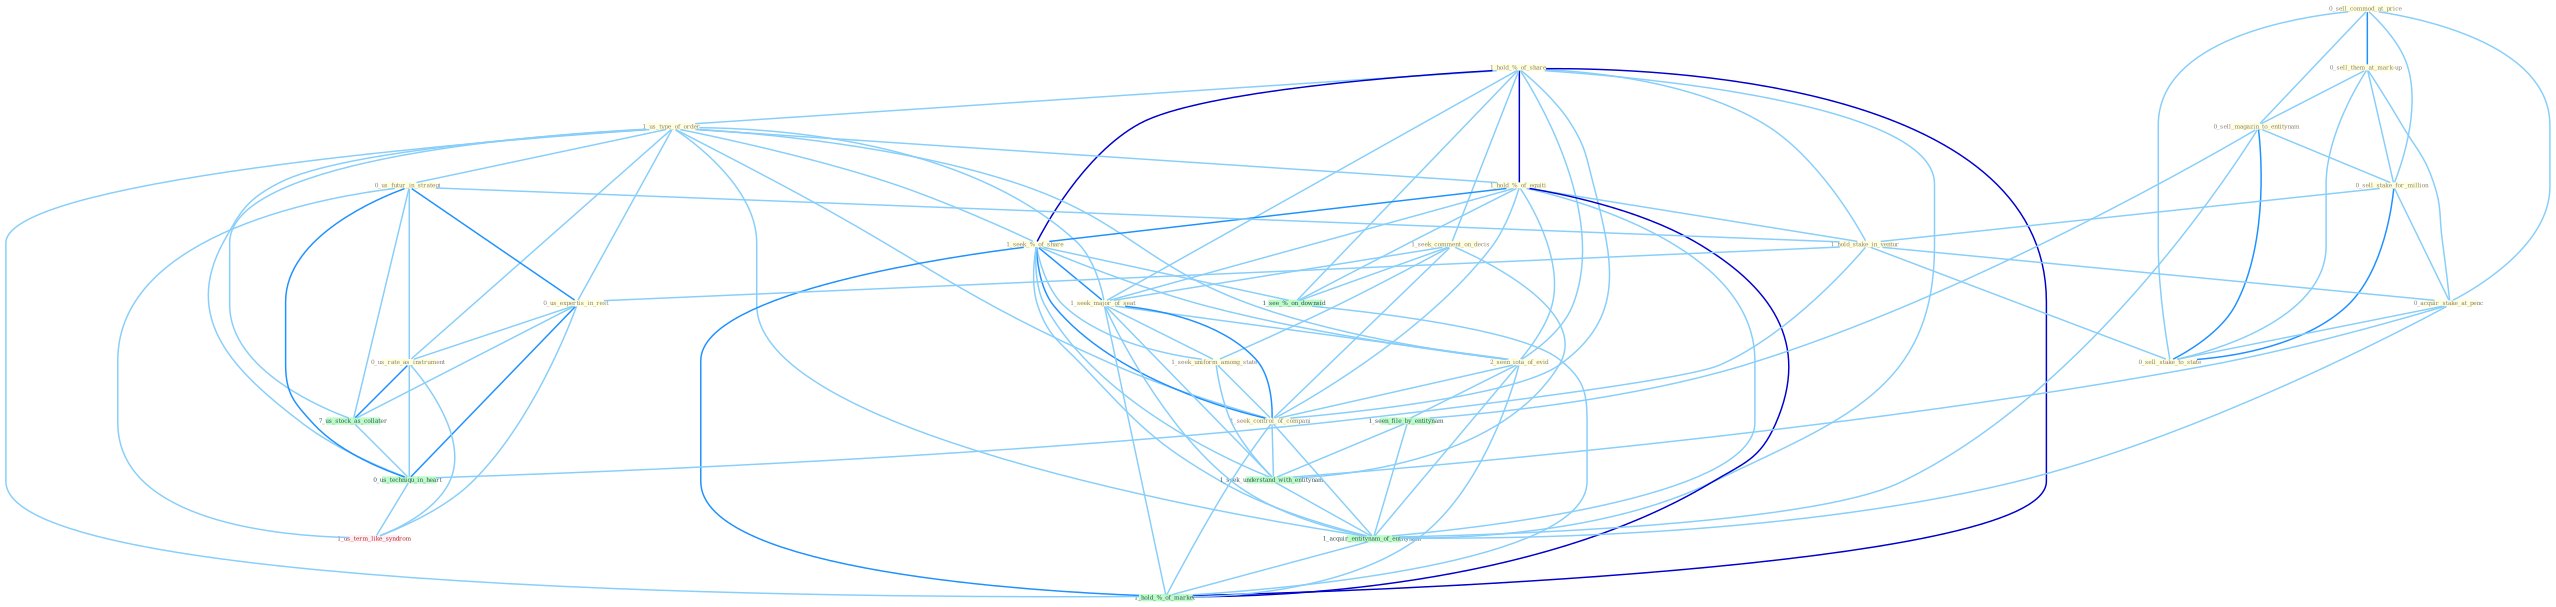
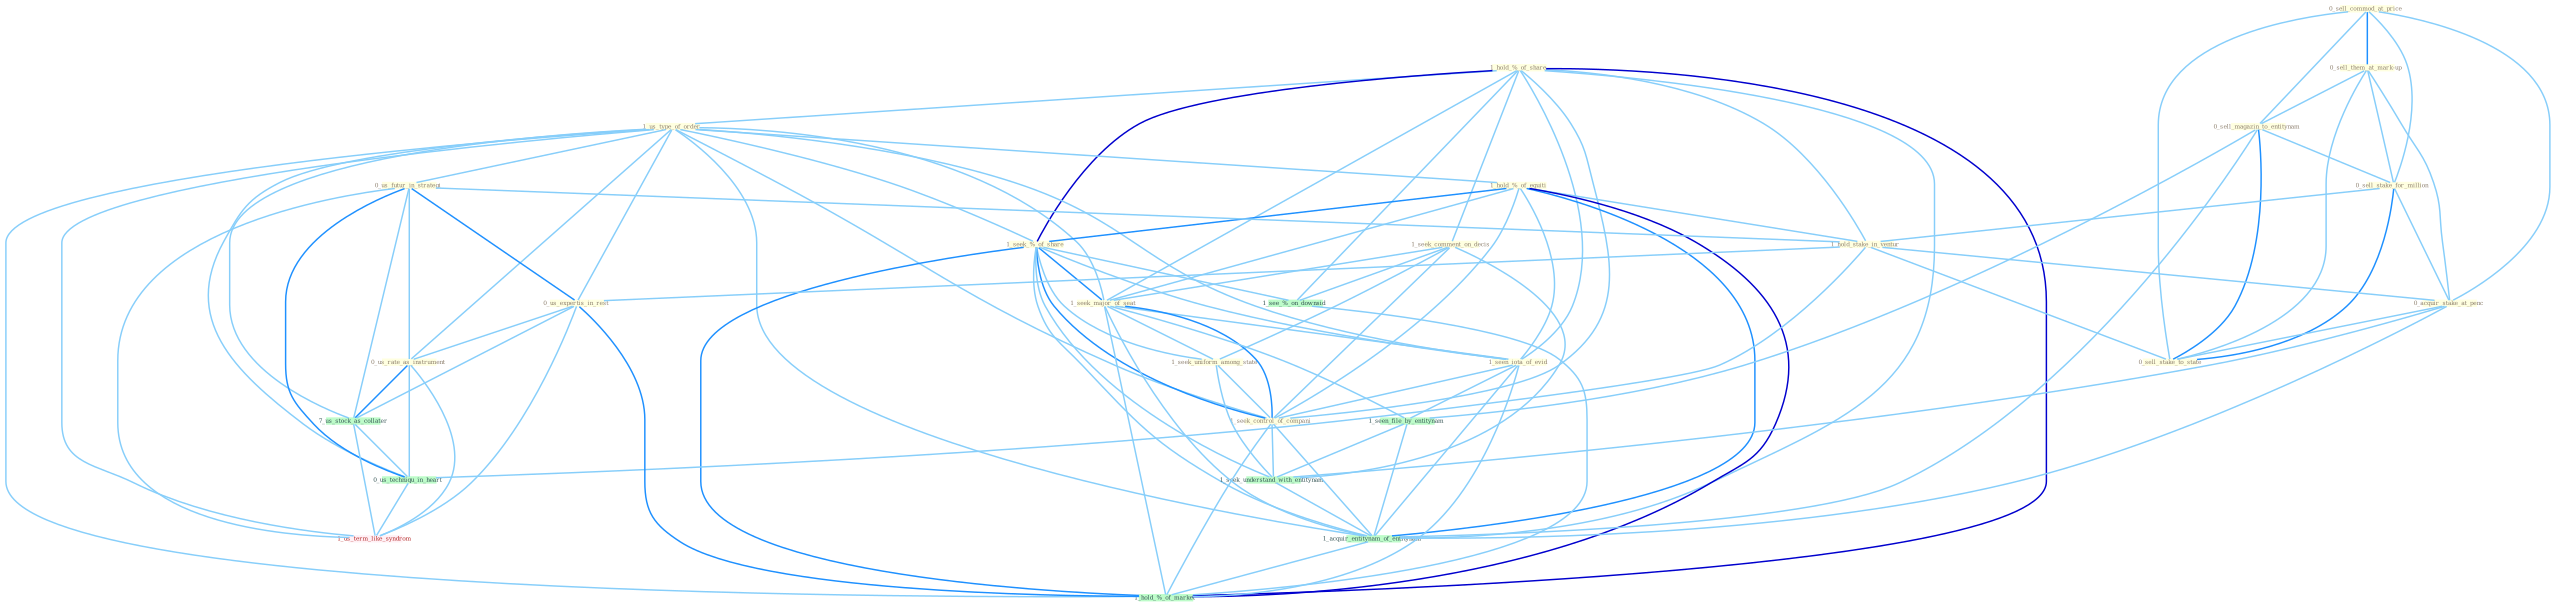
(1519, 127) -> none
none -> (102, 214)
(1407, 244) -> none
(1519, 362) -> (1519, 362)
(1177, 379) -> (1268, 355)
(493, 392) -> (773, 571)
(1755, 417) -> (1755, 417)
none -> (364, 480)
